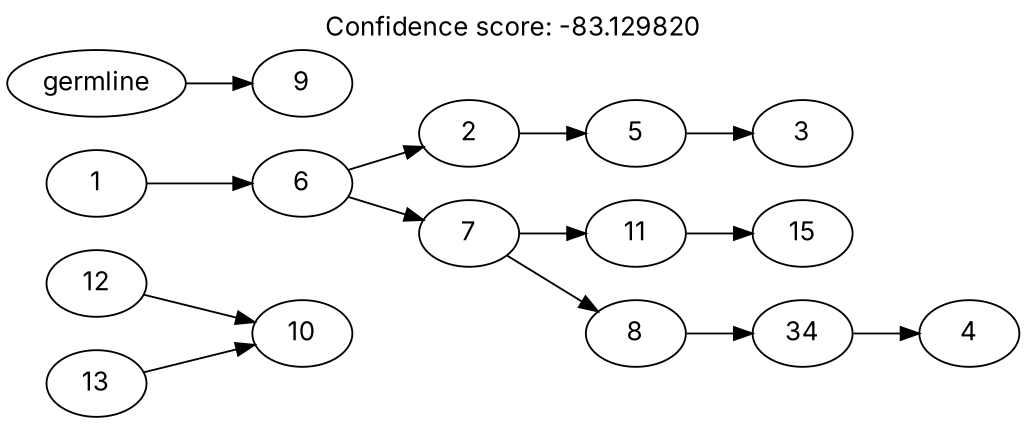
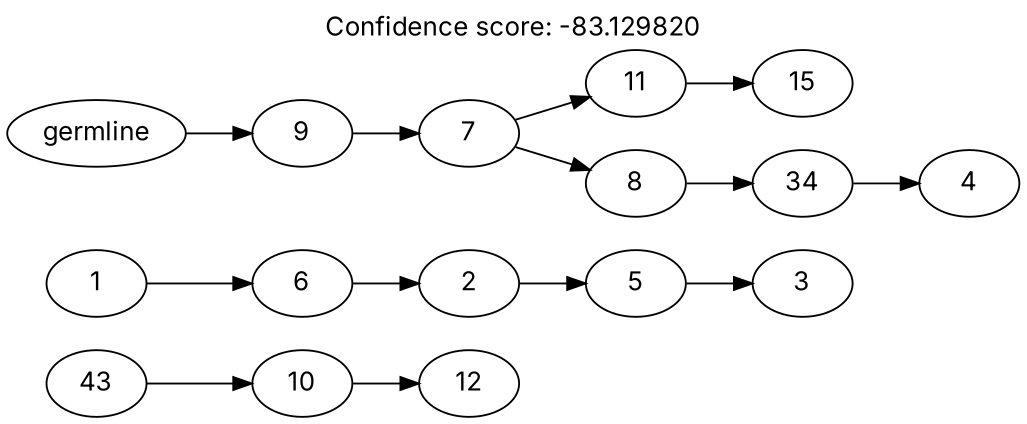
(377, 206) -> (377, 133)
(190, 306) -> (377, 384)
(97, 384) -> (97, 384)
